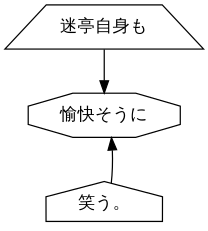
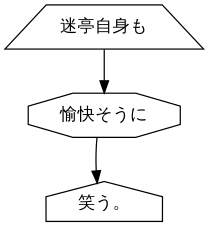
(112, 167) -> (96, 154)
